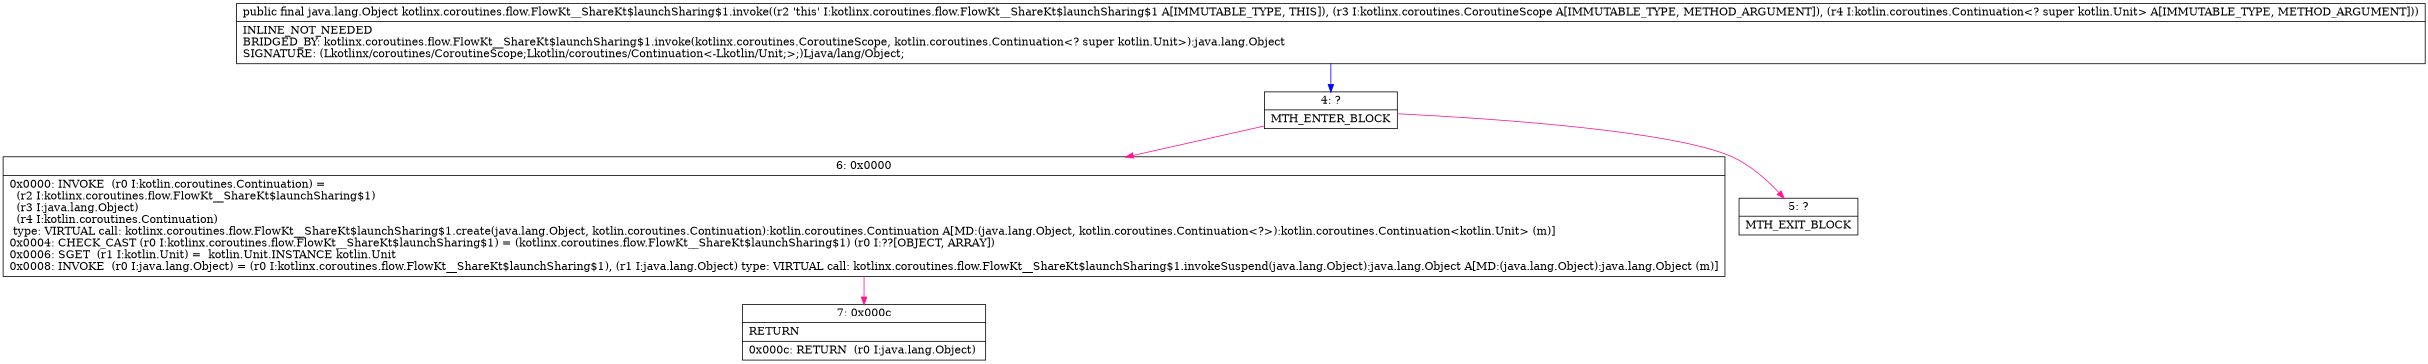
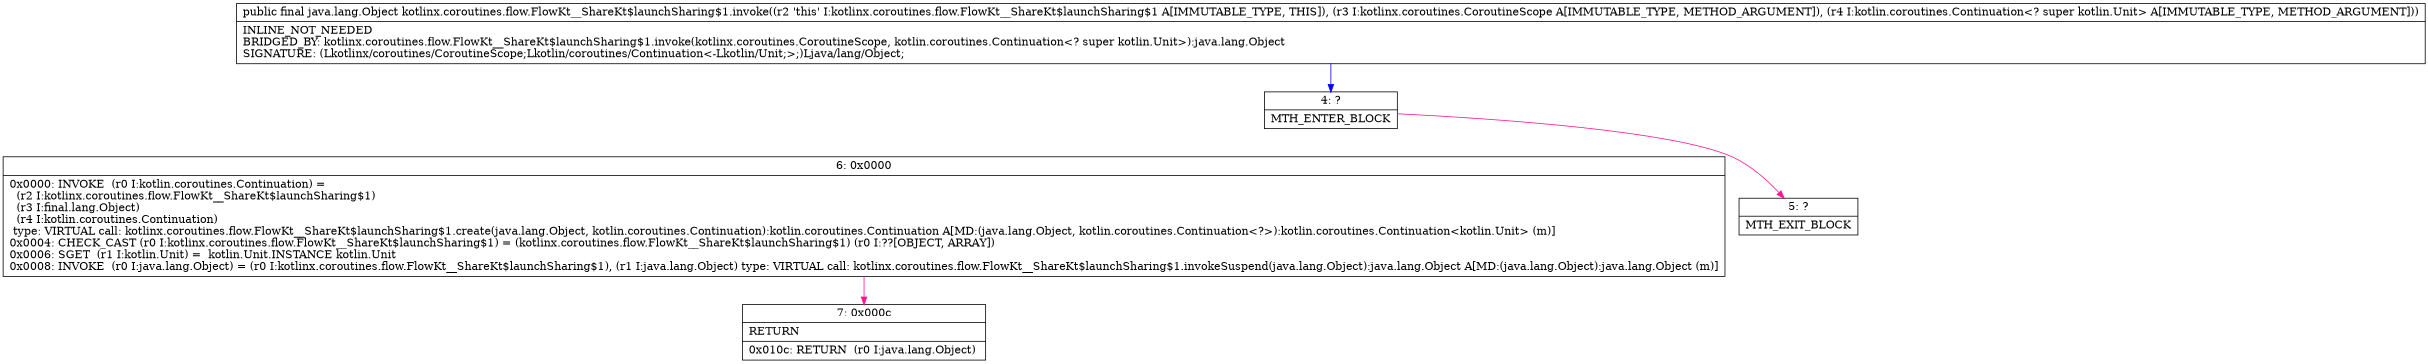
(1199, 141) -> none
(74, 208) -> (75, 208)
(864, 350) -> (864, 350)
